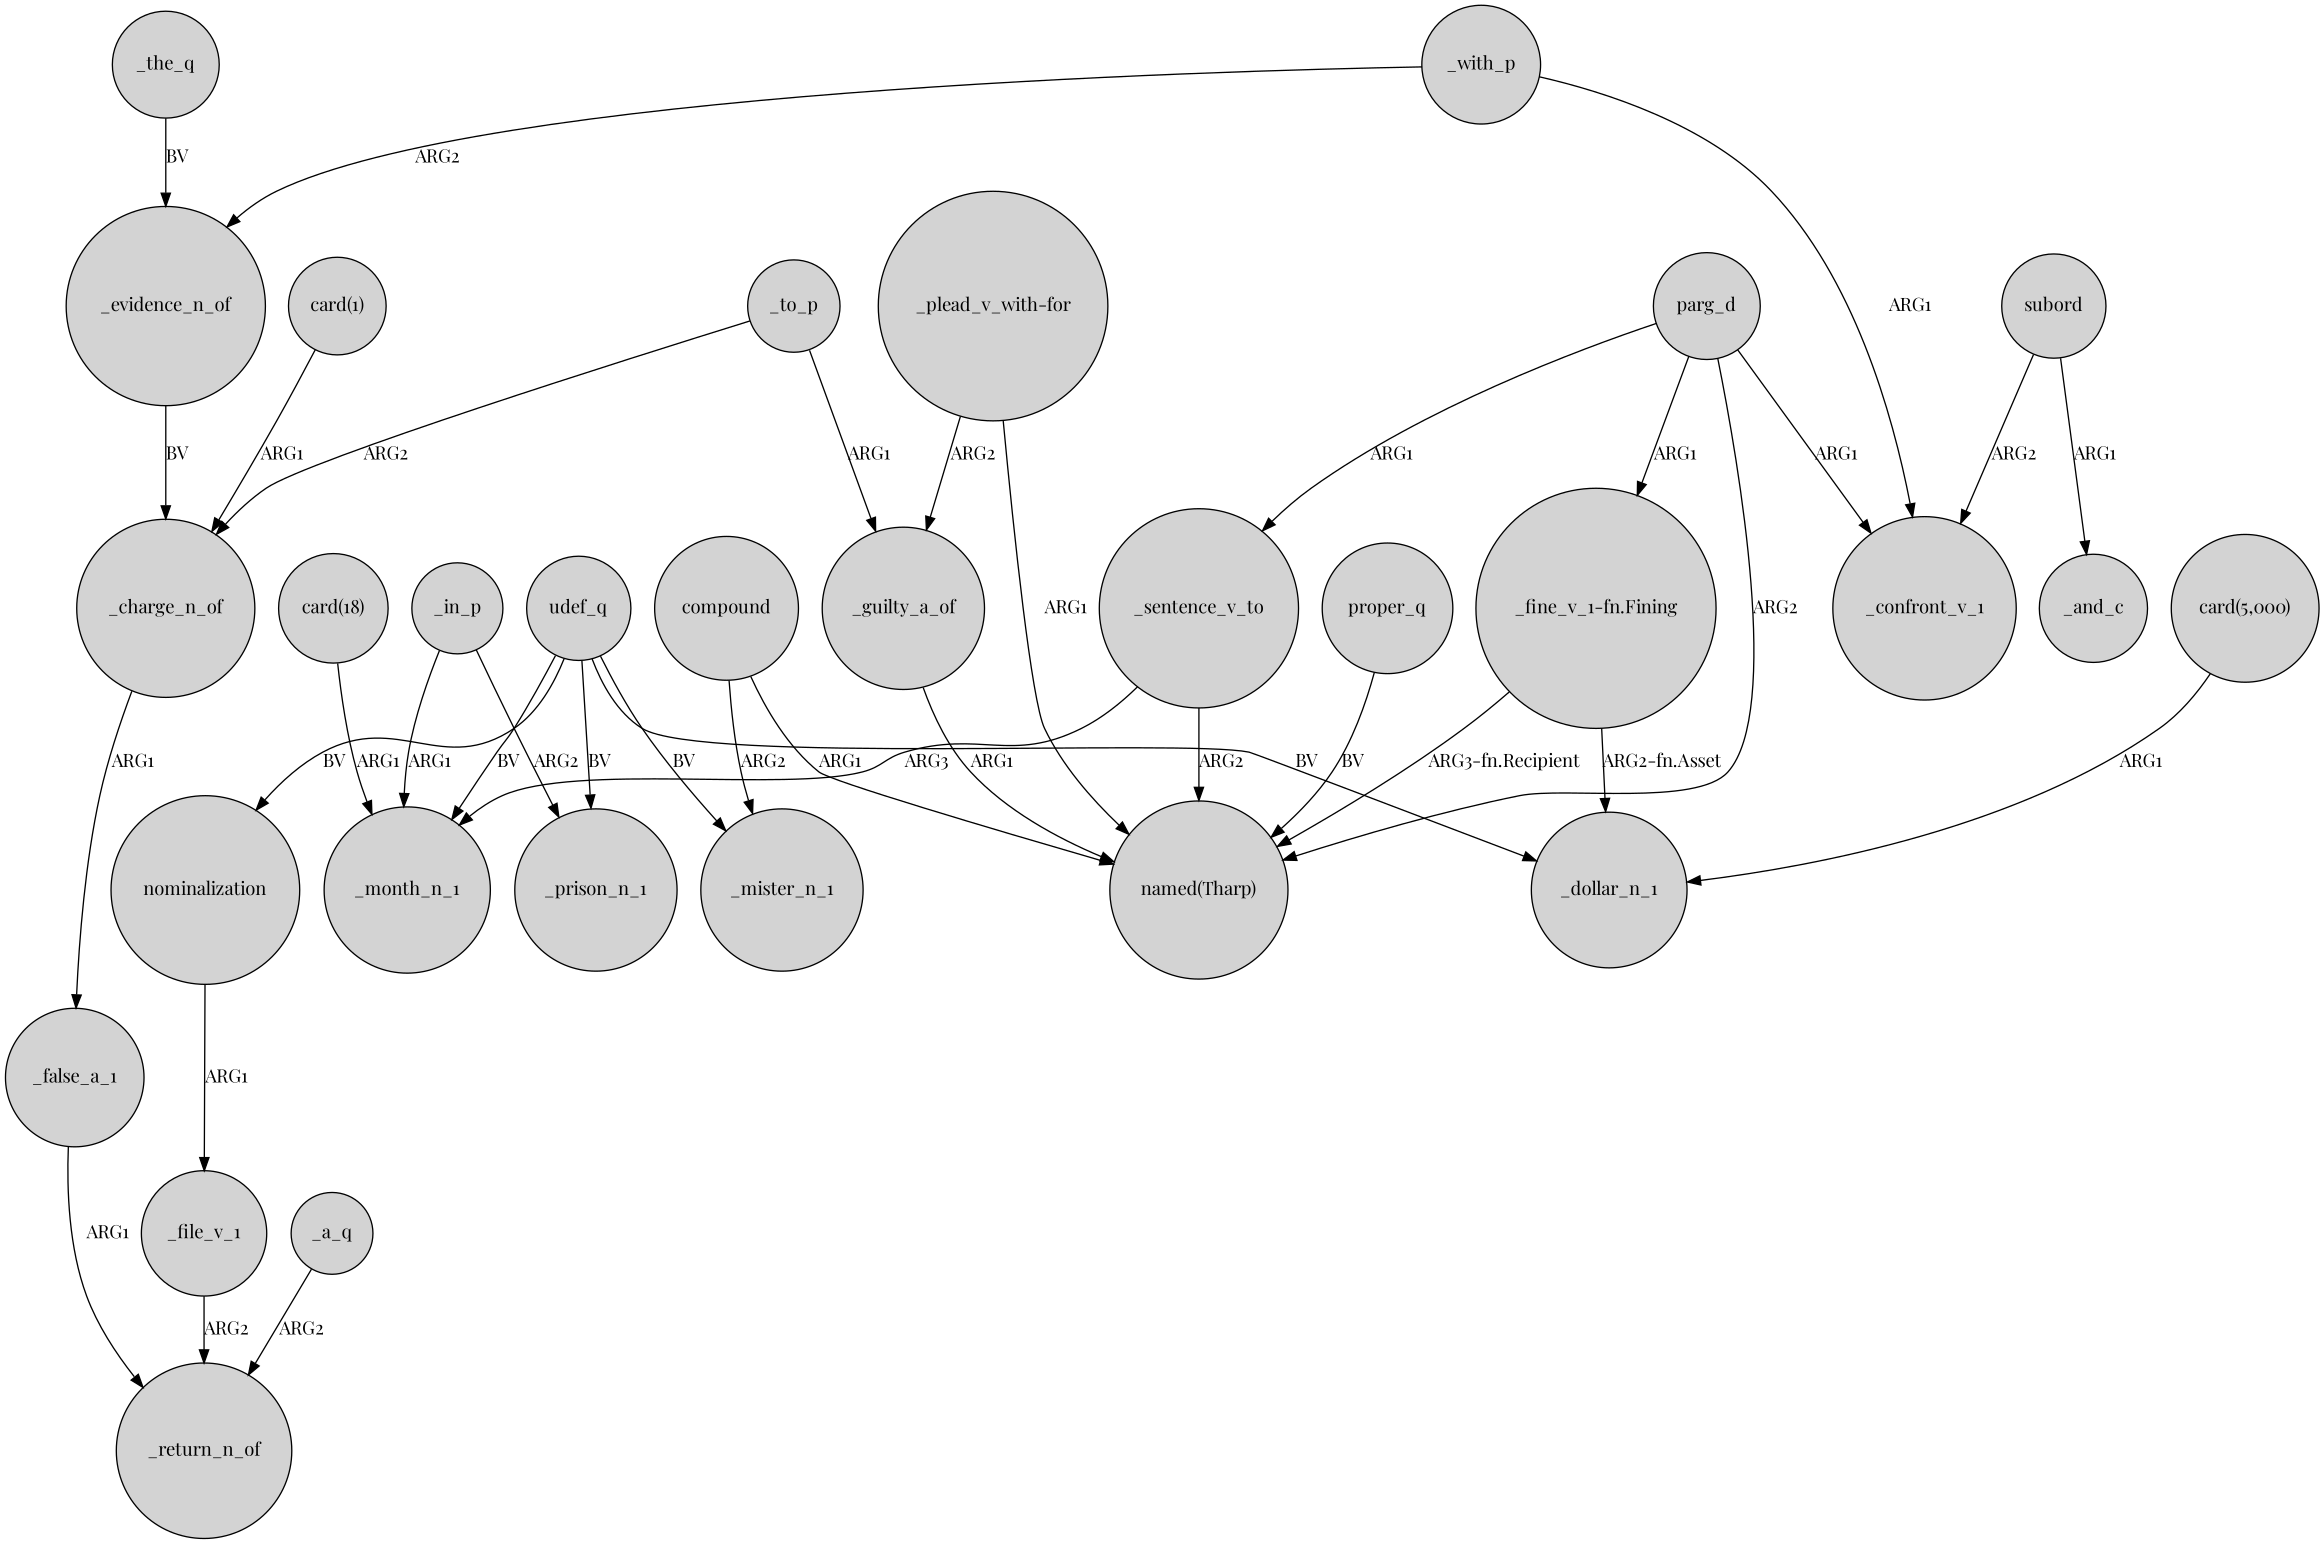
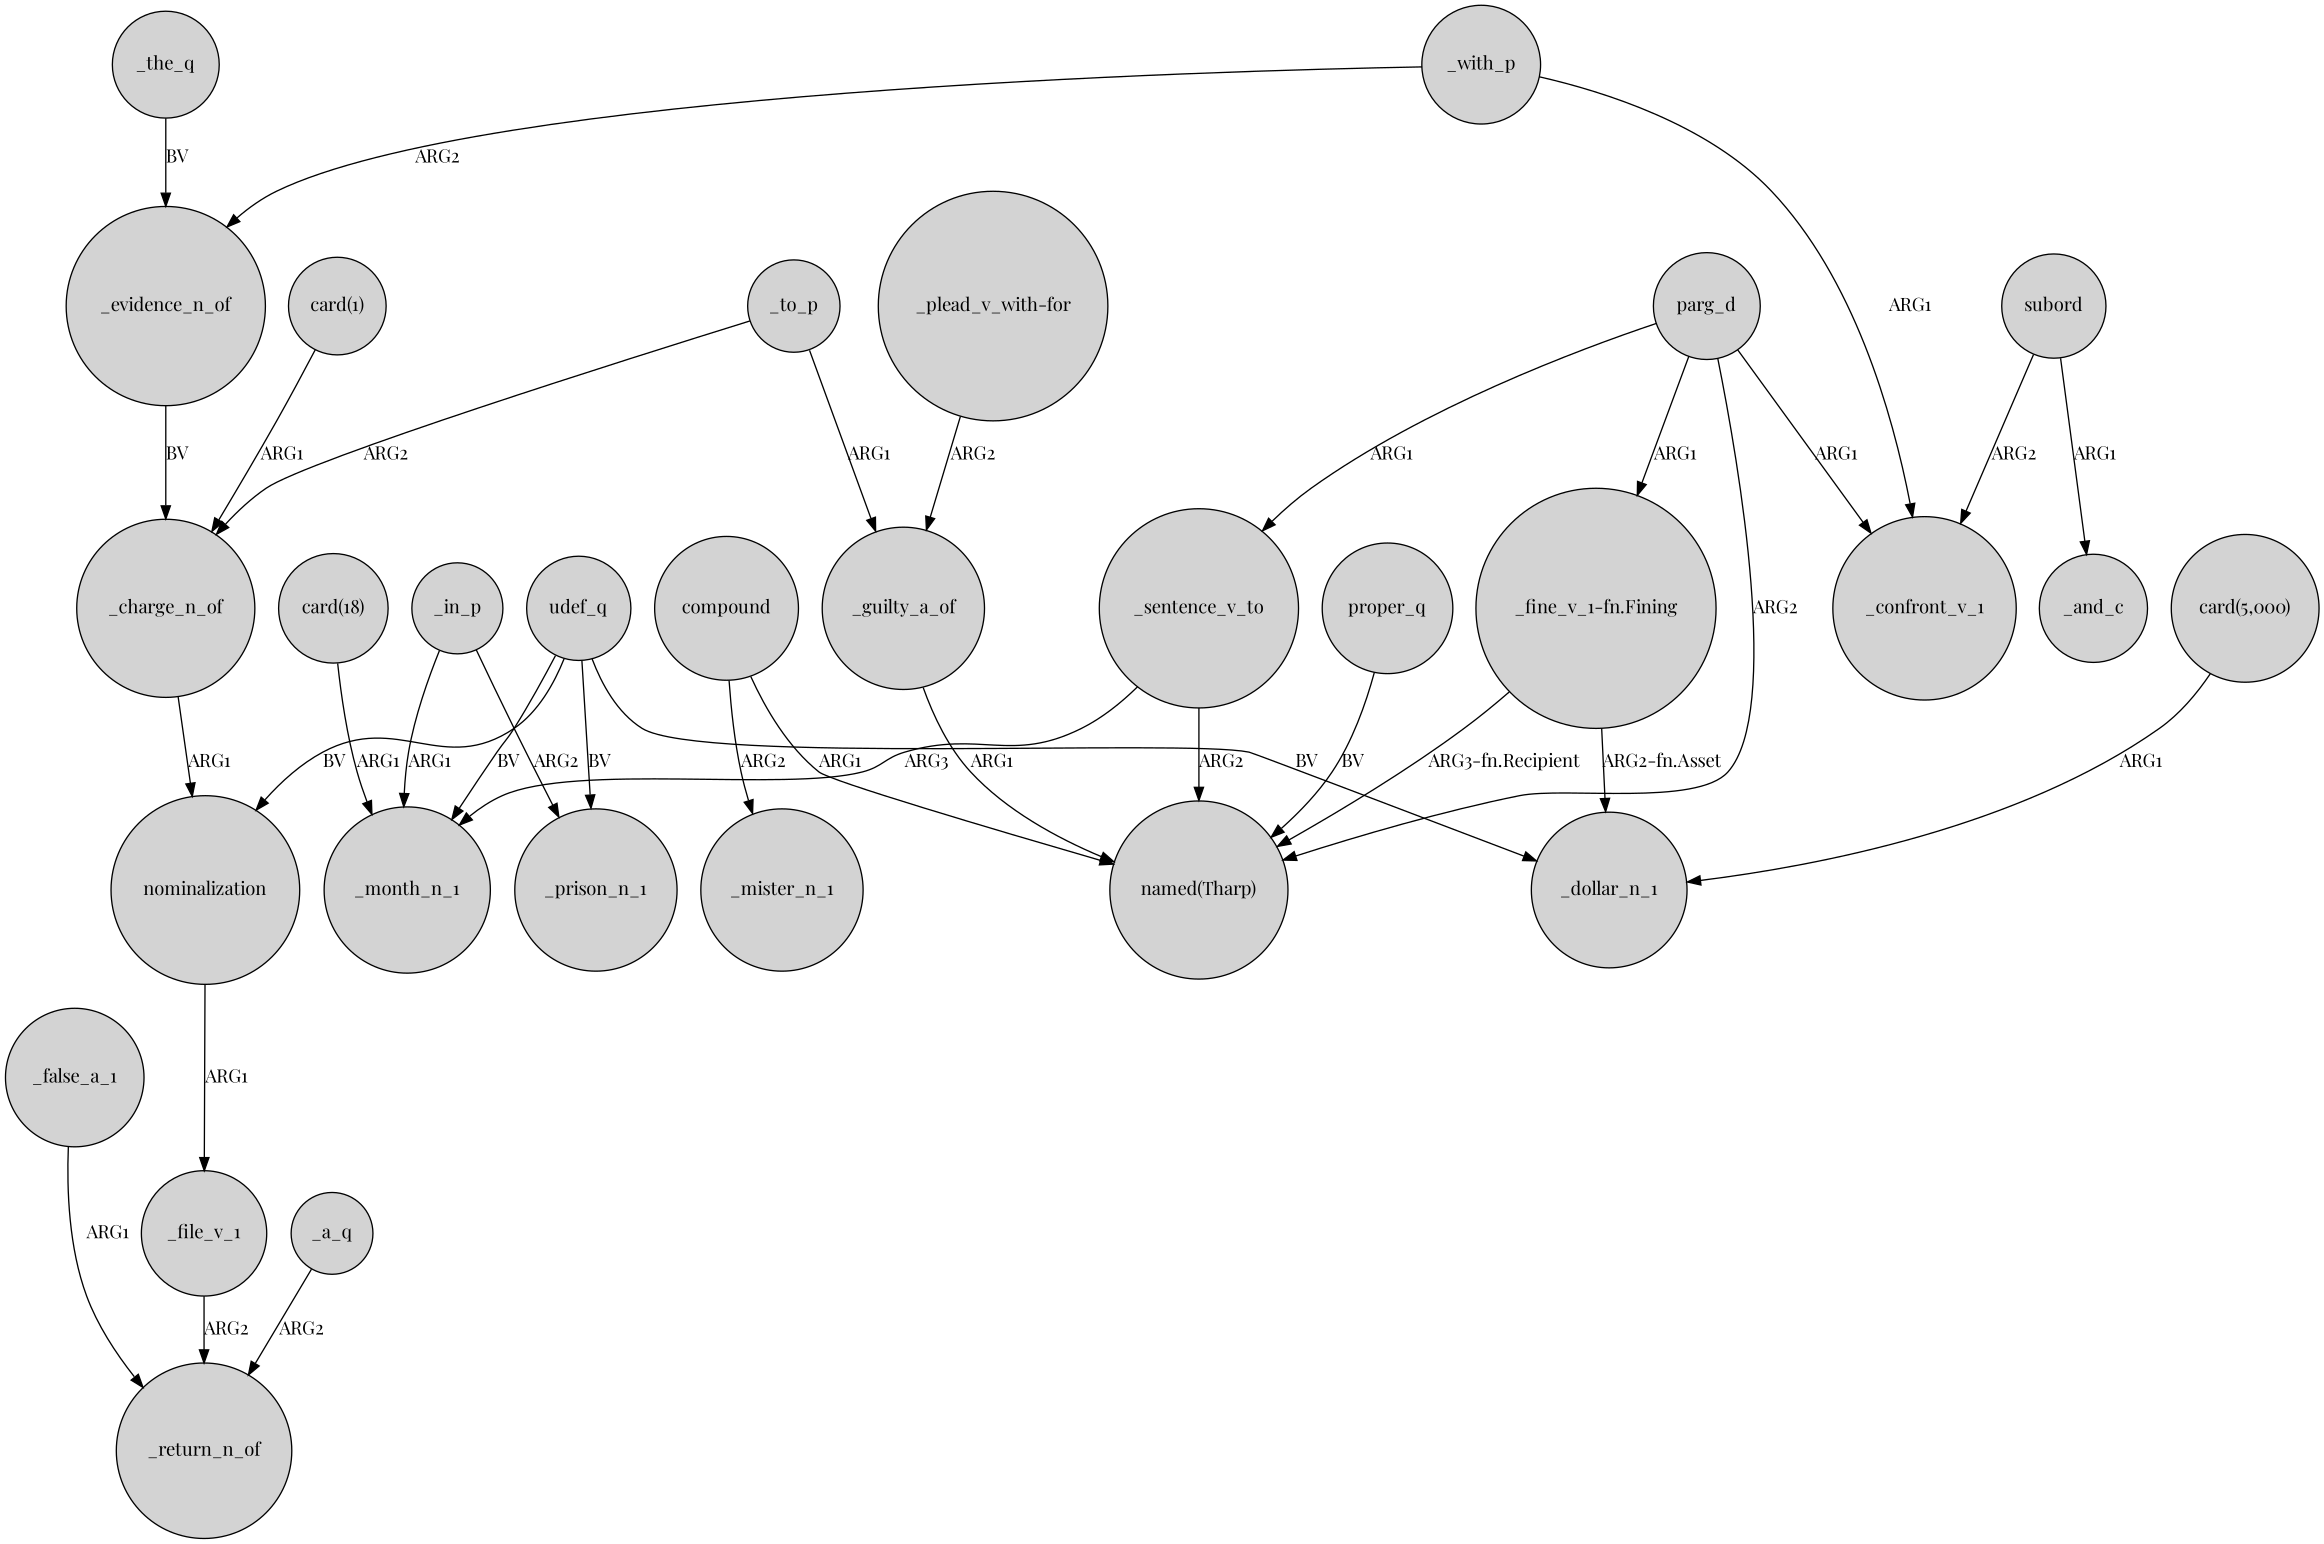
(1027, 636) -> none
(652, 743) -> none
(92, 840) -> (184, 740)
